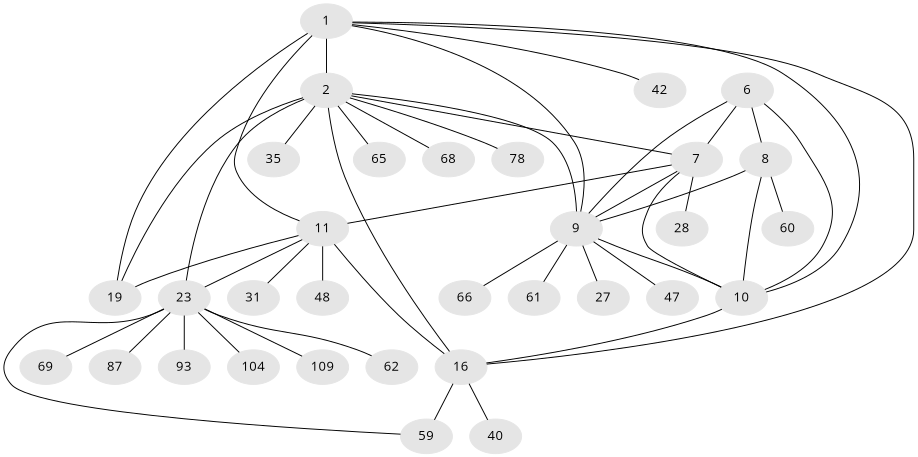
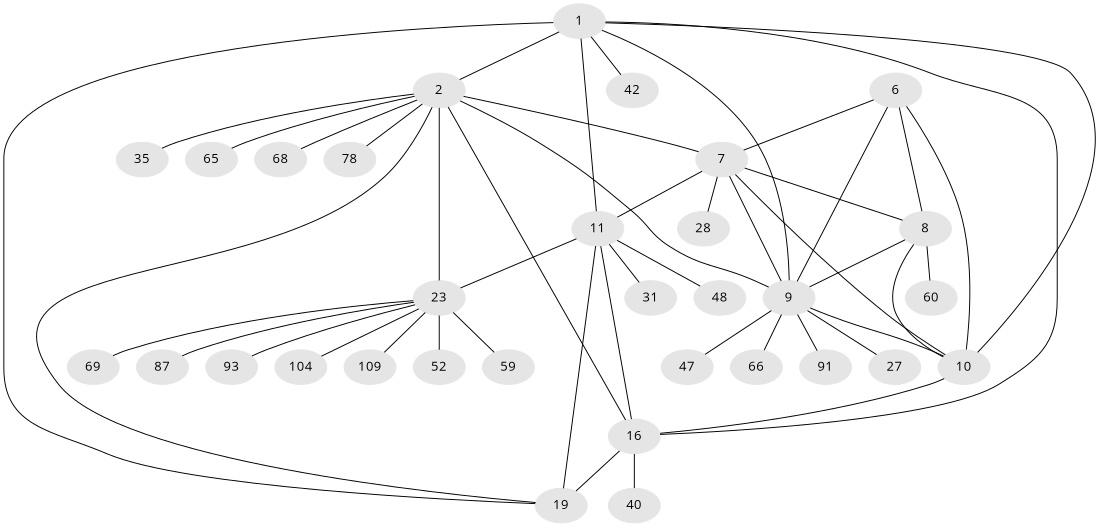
none -> (824, 194)
(534, 298) -> (826, 367)
(392, 367) -> (439, 367)
(444, 402) -> (598, 471)
